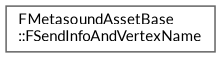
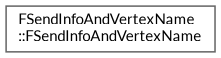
(111, 29) -> (111, 29)
